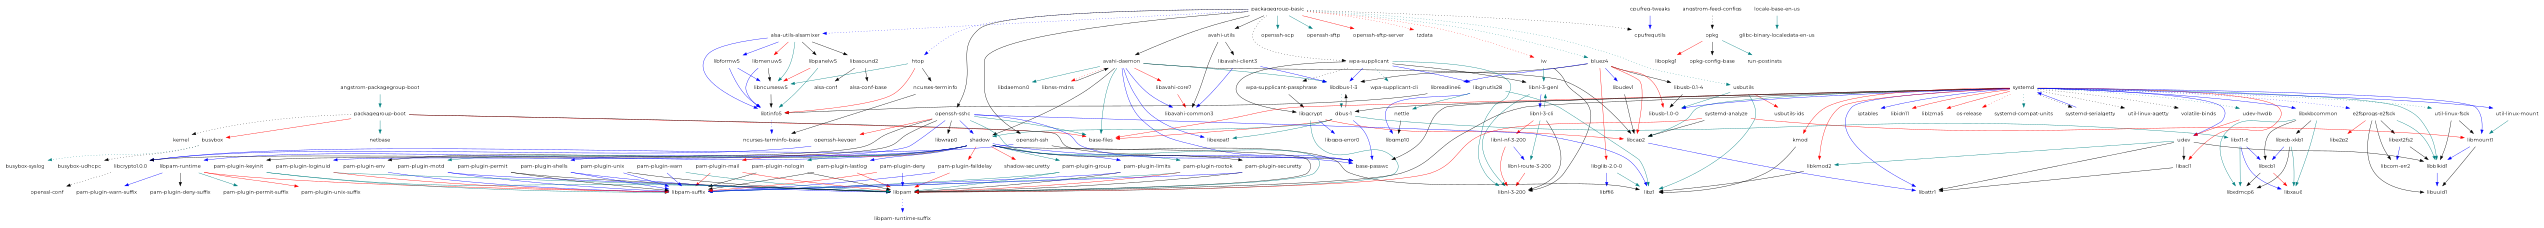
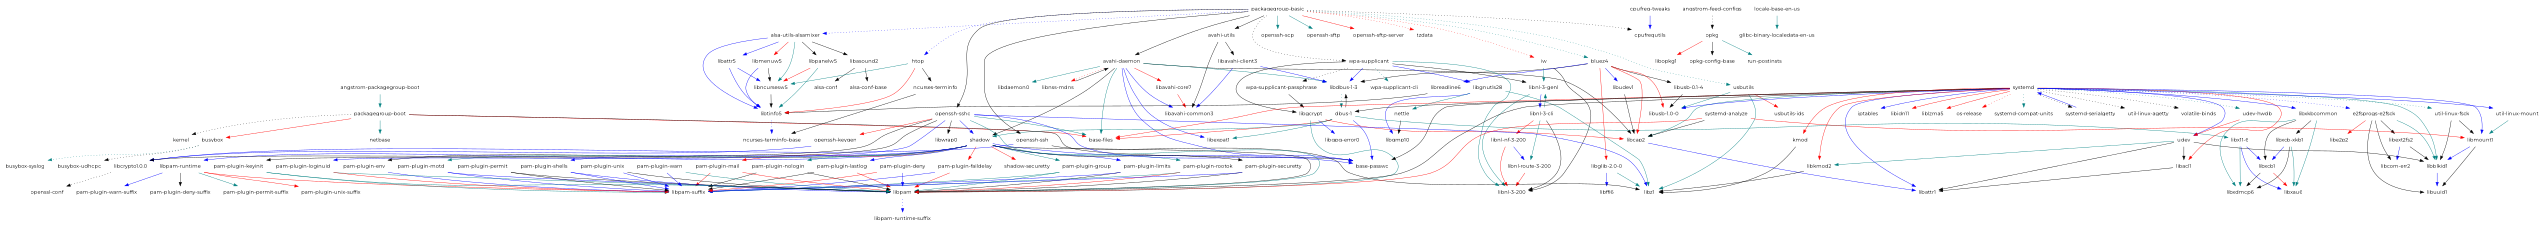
(727, 61) -> (727, 61)
